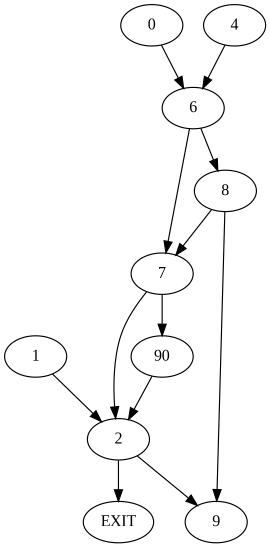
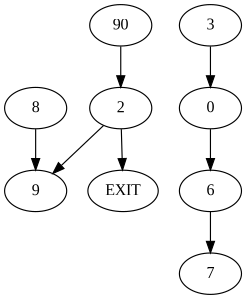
none -> (210, 25)
(235, 25) -> none
(207, 144) -> none
(197, 228) -> none
(162, 309) -> none
(118, 346) -> none
(36, 356) -> none
